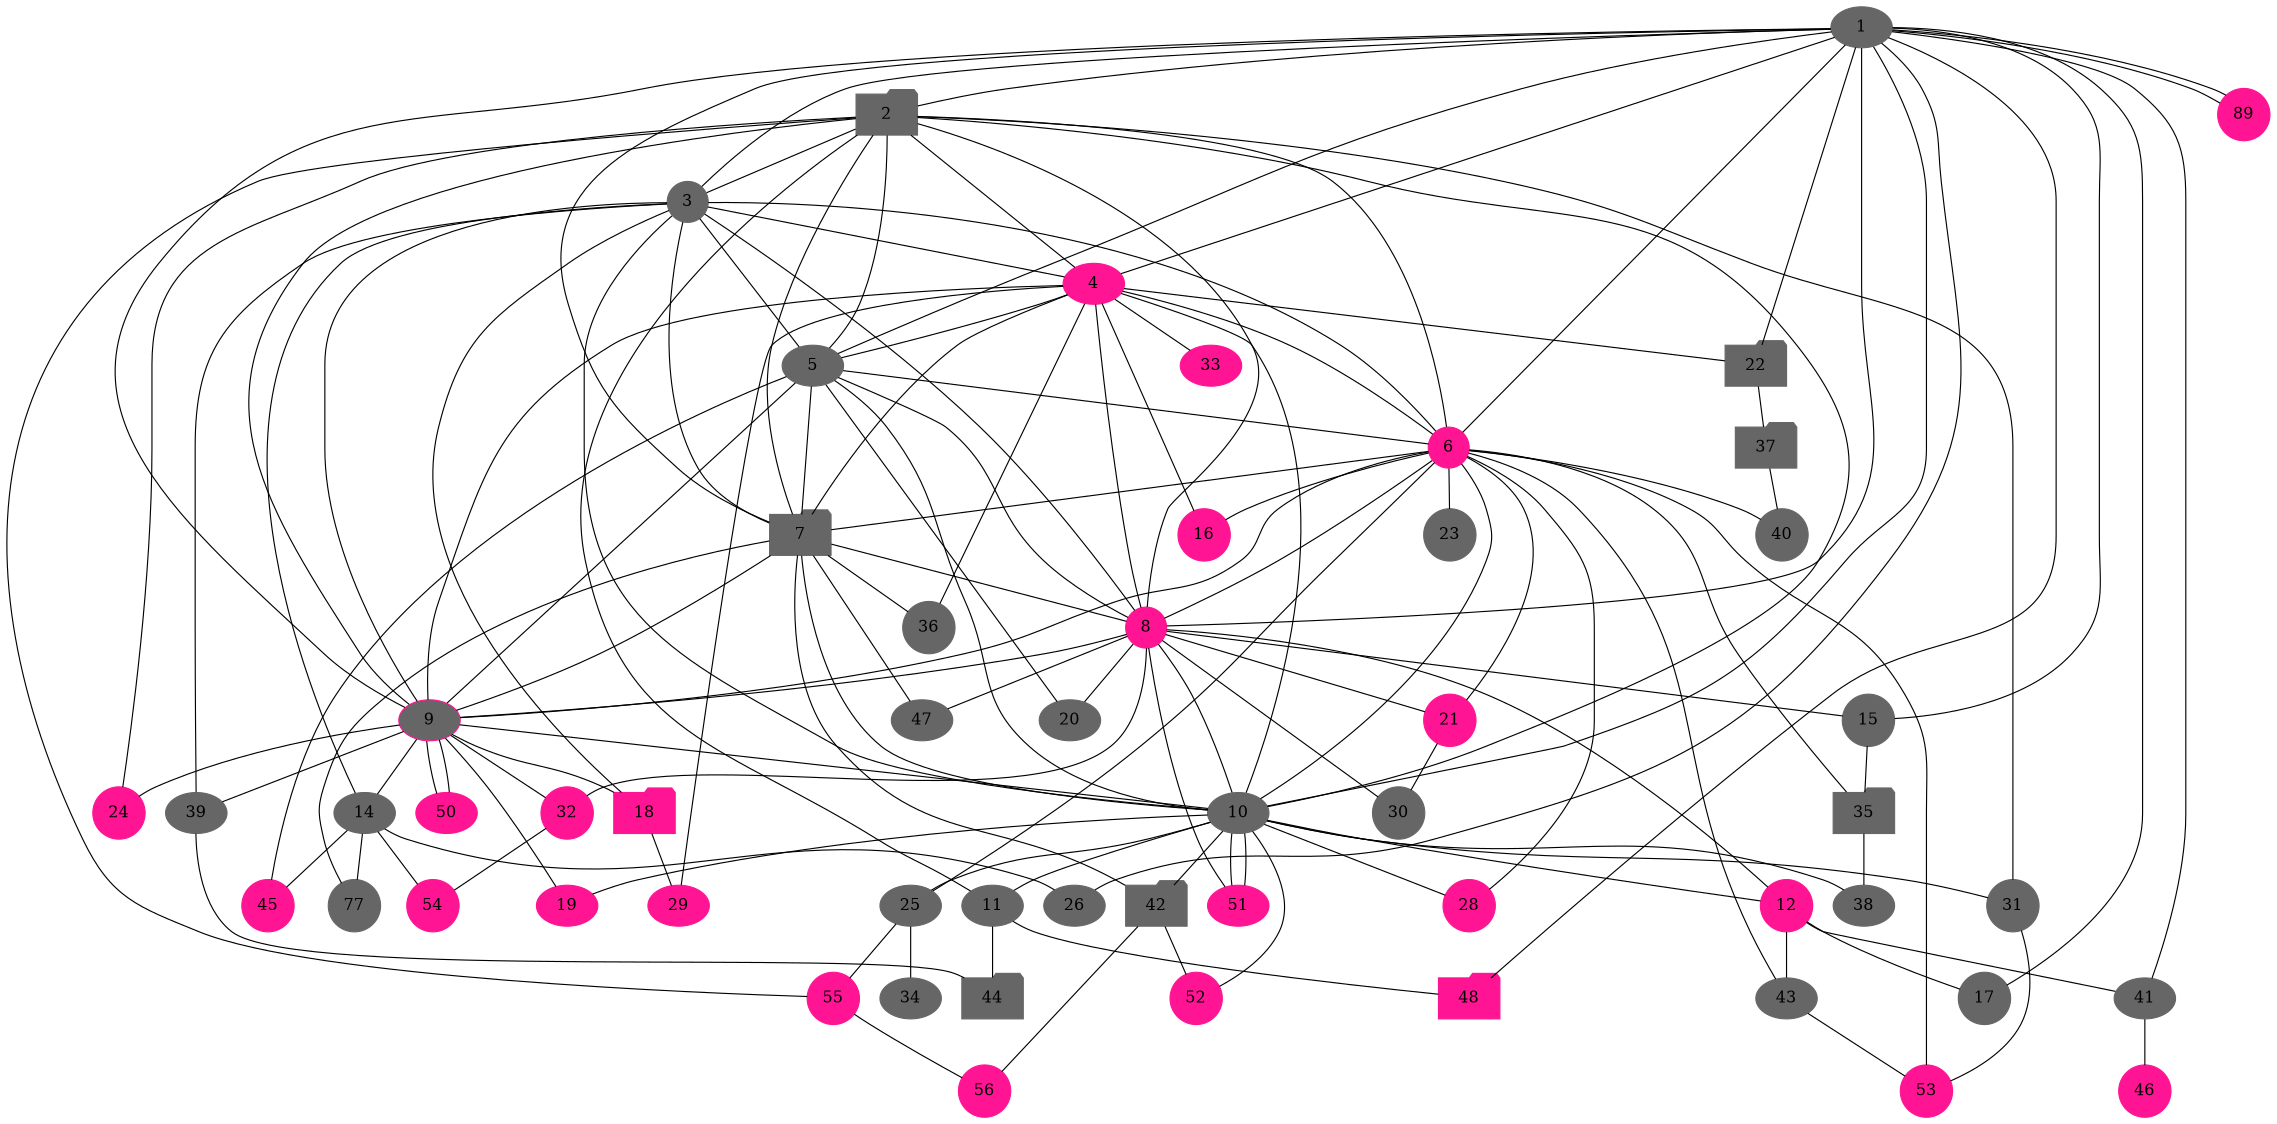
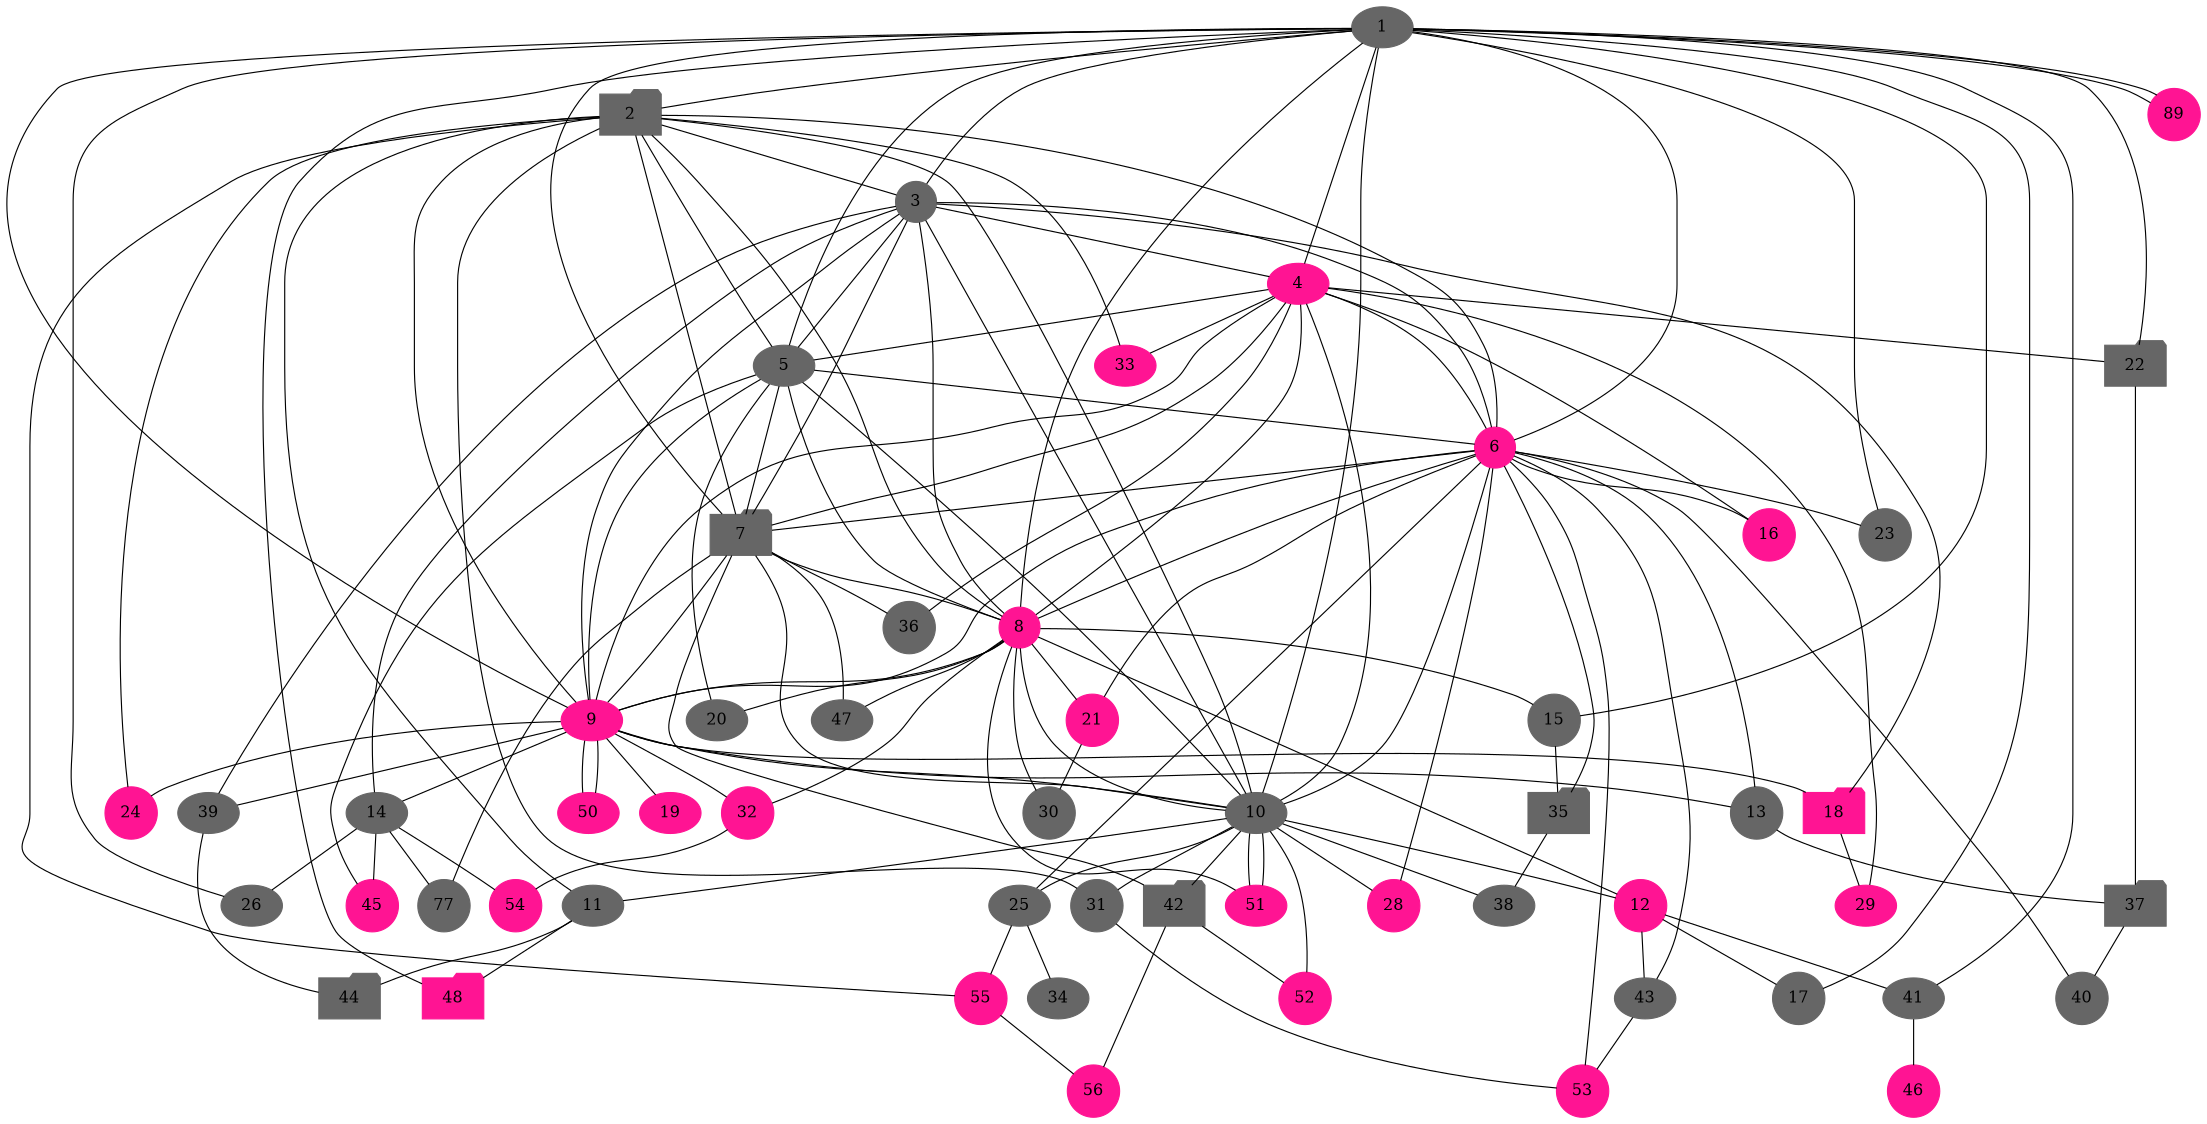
none -> (1798, 136)
(993, 201) -> (937, 157)
(430, 720) -> (592, 720)
none -> (1757, 813)
(898, 838) -> none
